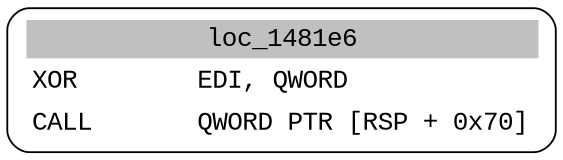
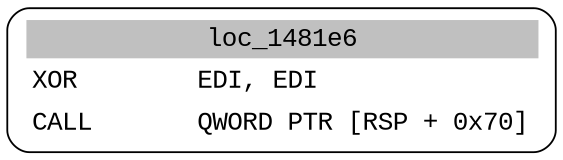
(190, 80) -> (175, 80)
